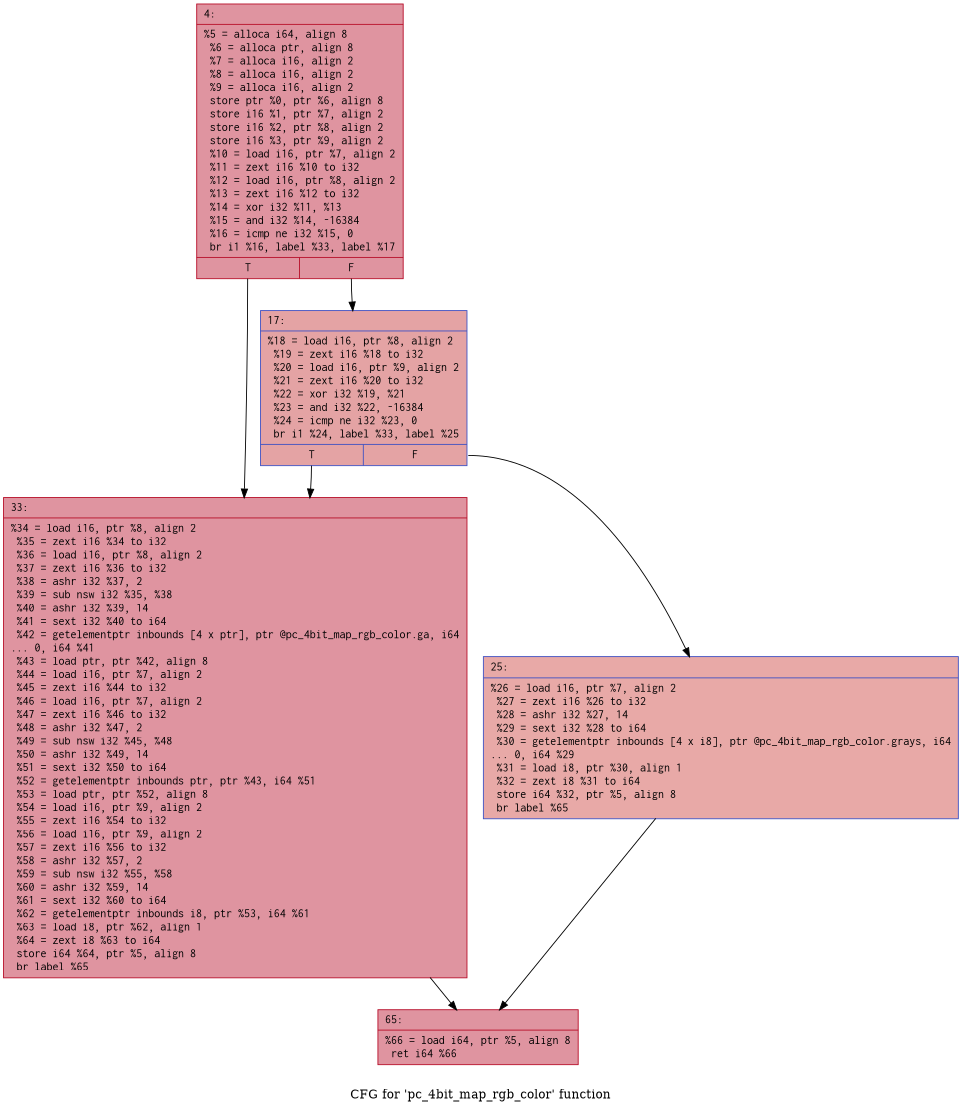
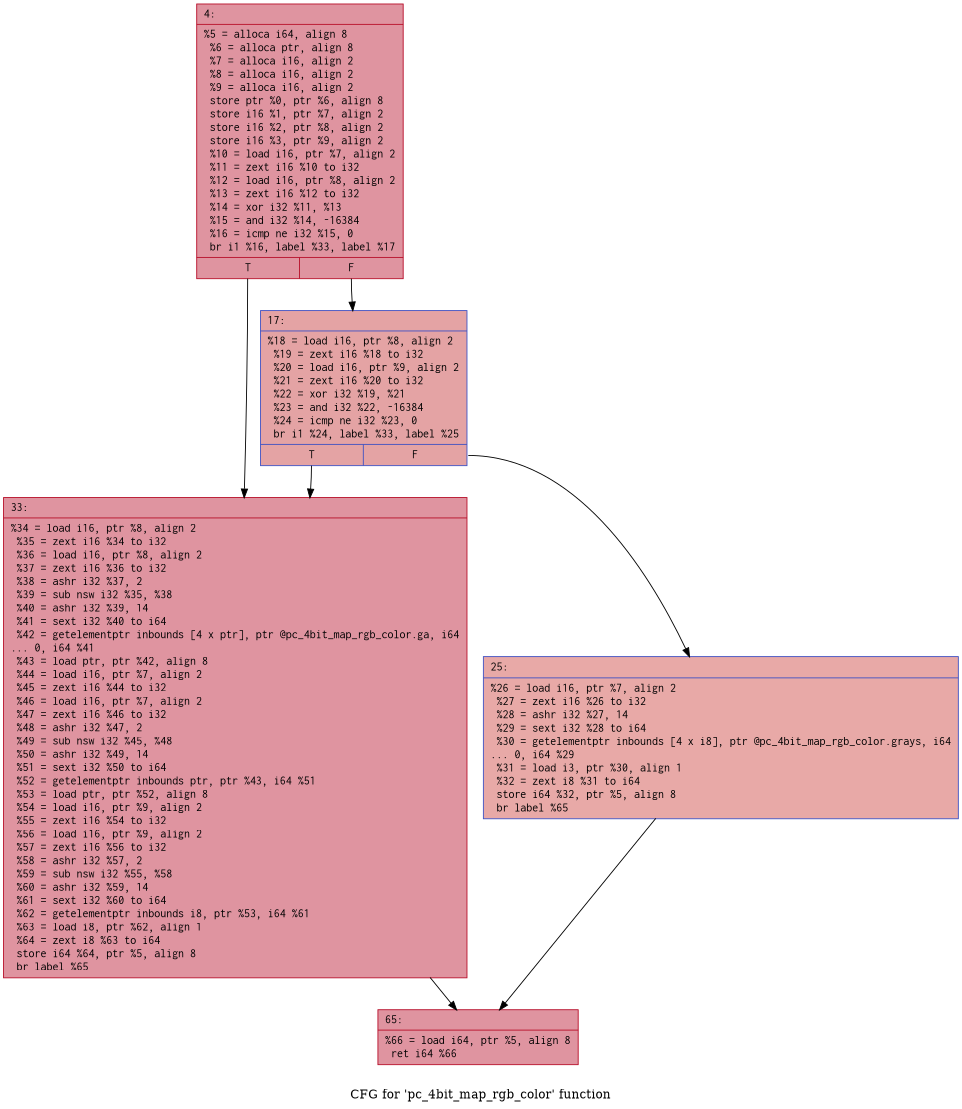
(587, 768) -> (587, 768)
